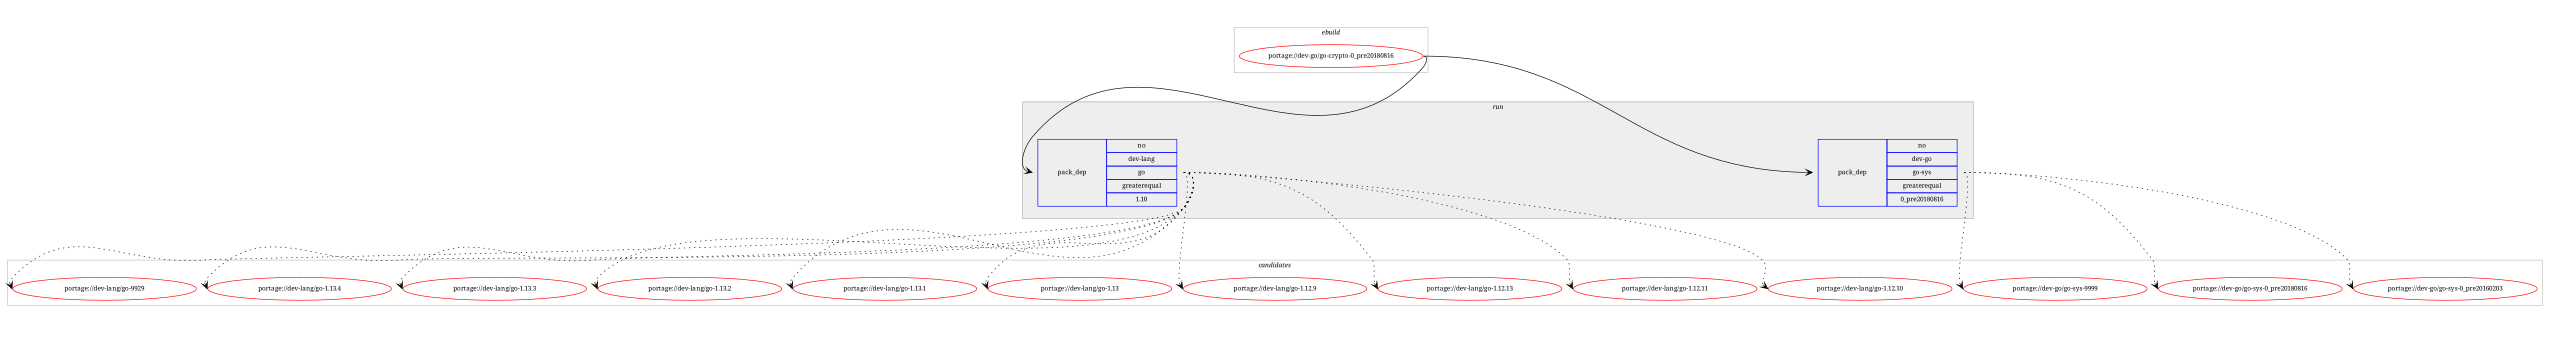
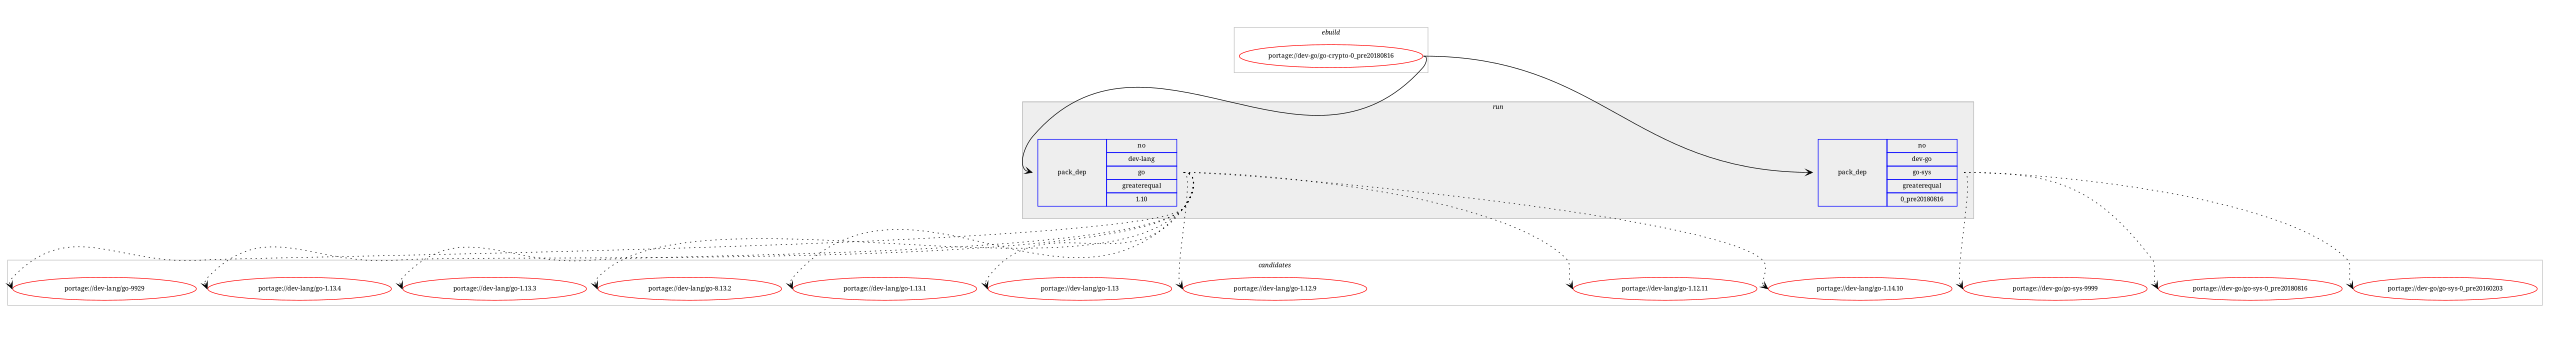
(690, 289) -> (690, 289)
(1470, 289) -> none
(1860, 289) -> (1860, 289)
